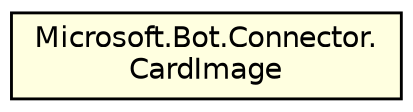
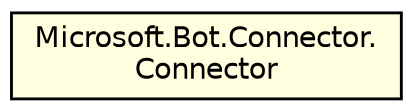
(206, 56) -> (206, 56)
